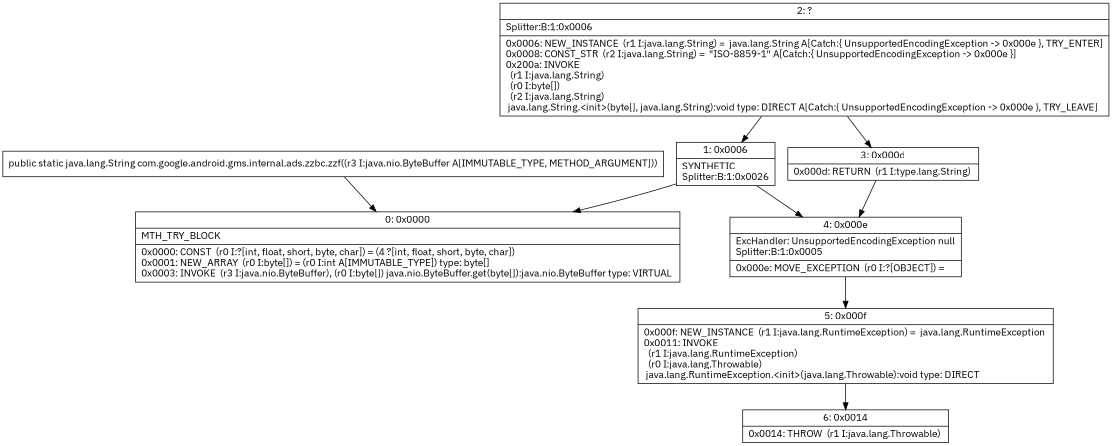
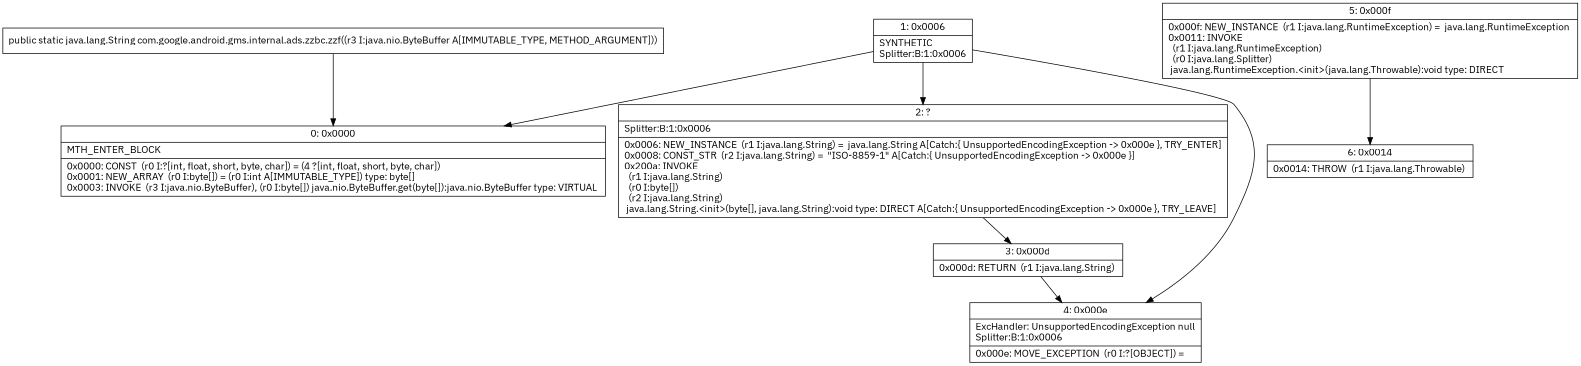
(754, 126) -> (923, 80)
(883, 172) -> (1028, 268)
(726, 177) -> (923, 54)
(181, 236) -> (114, 150)
(779, 252) -> (1019, 337)
(846, 289) -> none
(703, 364) -> (1220, 59)
